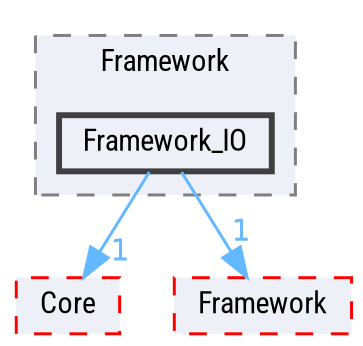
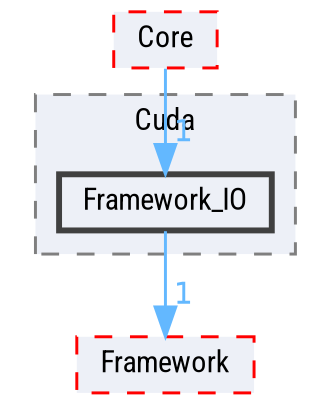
(165, 64) -> (165, 123)
(123, 214) -> (165, 114)
